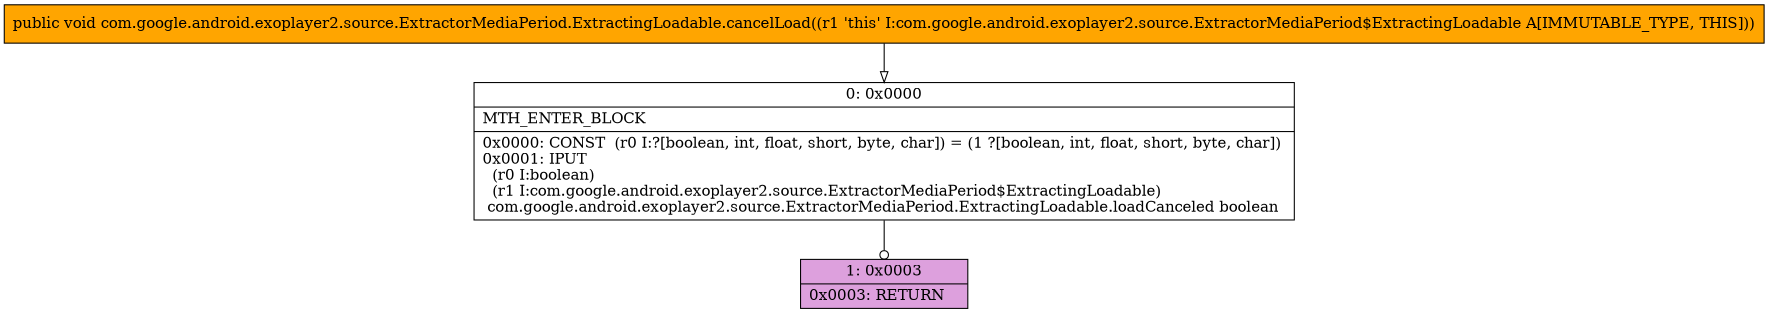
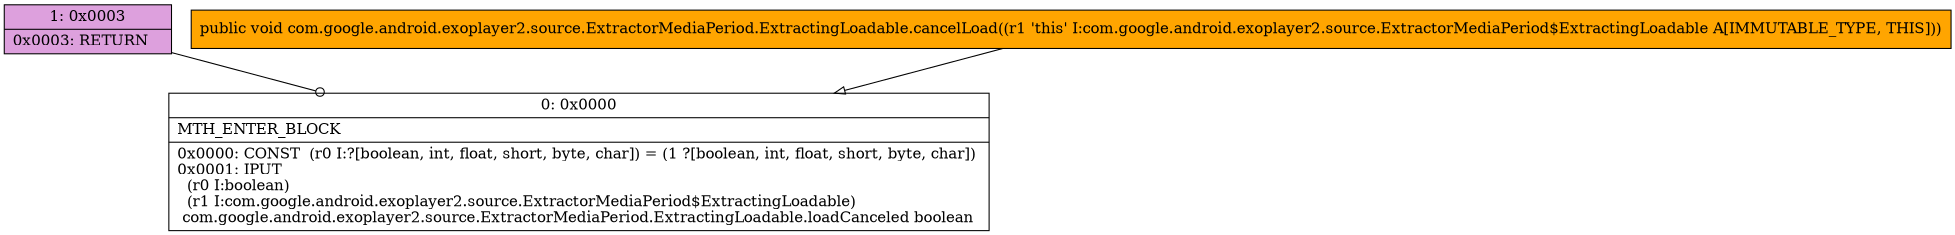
(884, 235) -> (244, 72)
